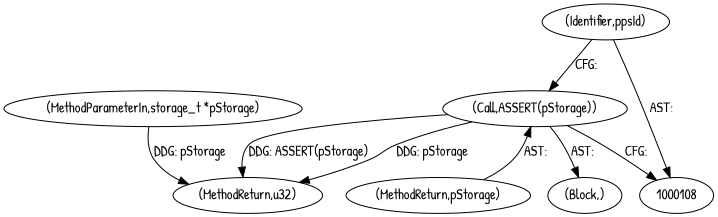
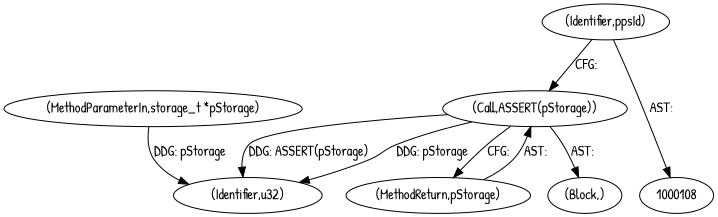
(609, 149) -> (484, 147)
(248, 195) -> (248, 195)
